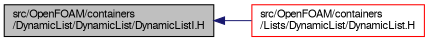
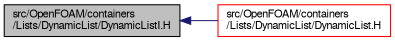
(109, 21) -> (92, 21)
